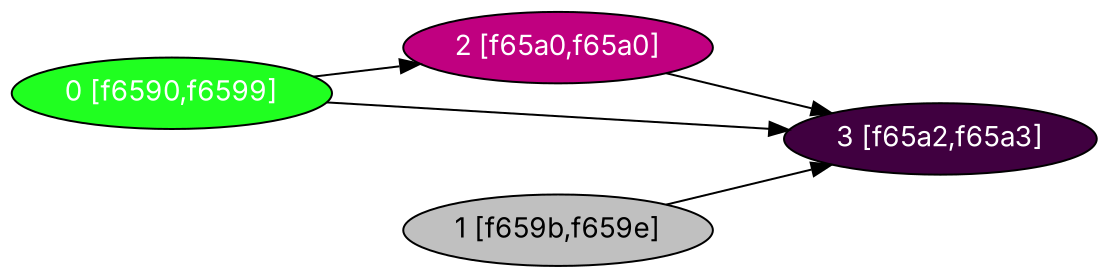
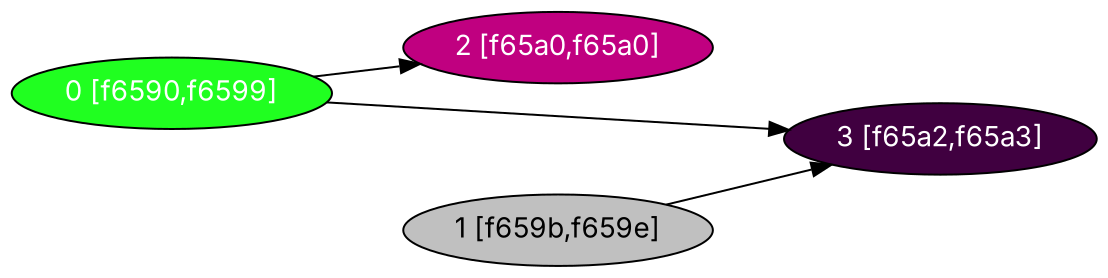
(739, 91) -> none
